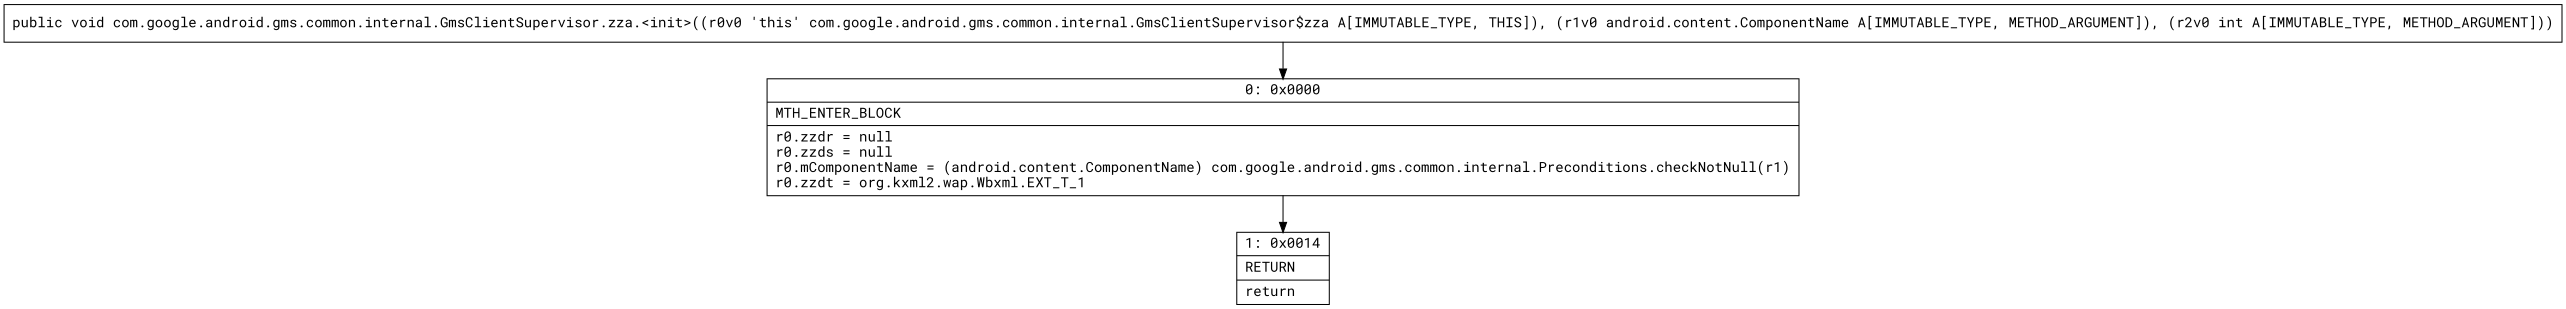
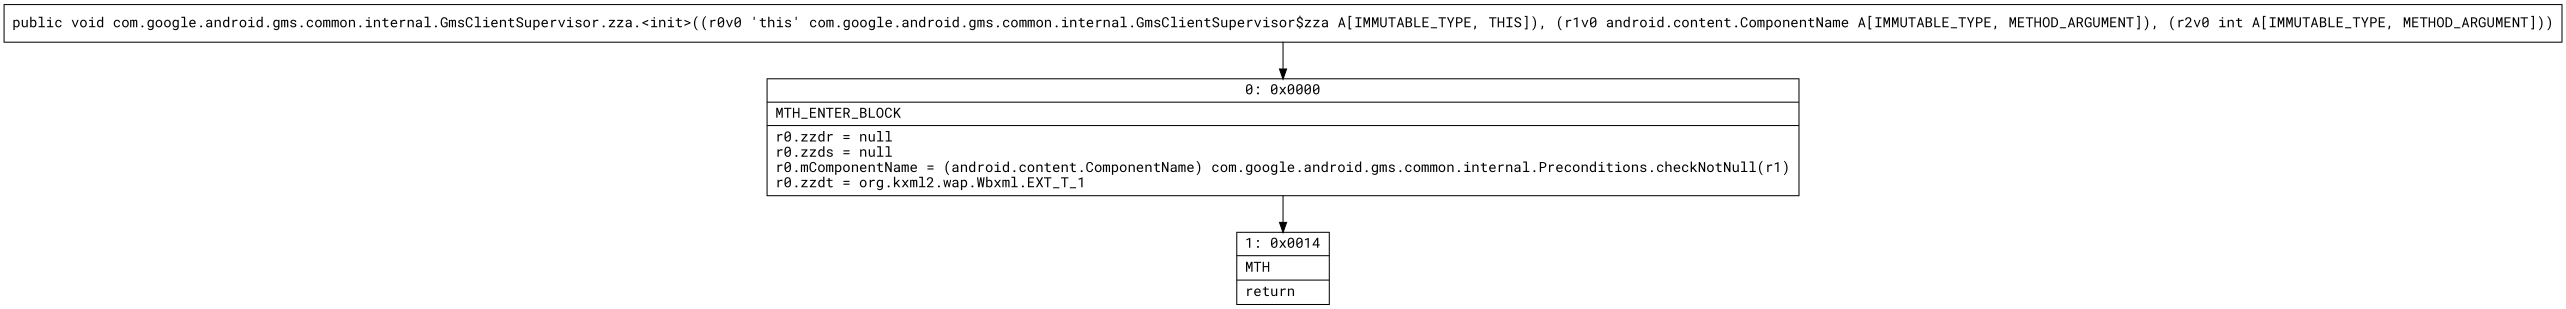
(1270, 267) -> (1258, 267)
